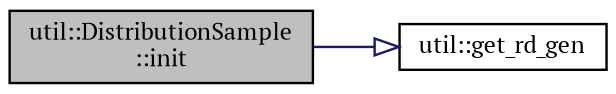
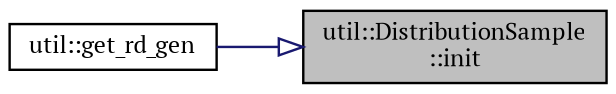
(344, 47) -> (247, 47)
